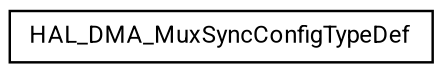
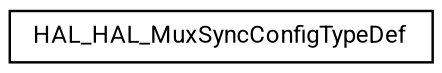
(221, 37) -> (221, 37)
